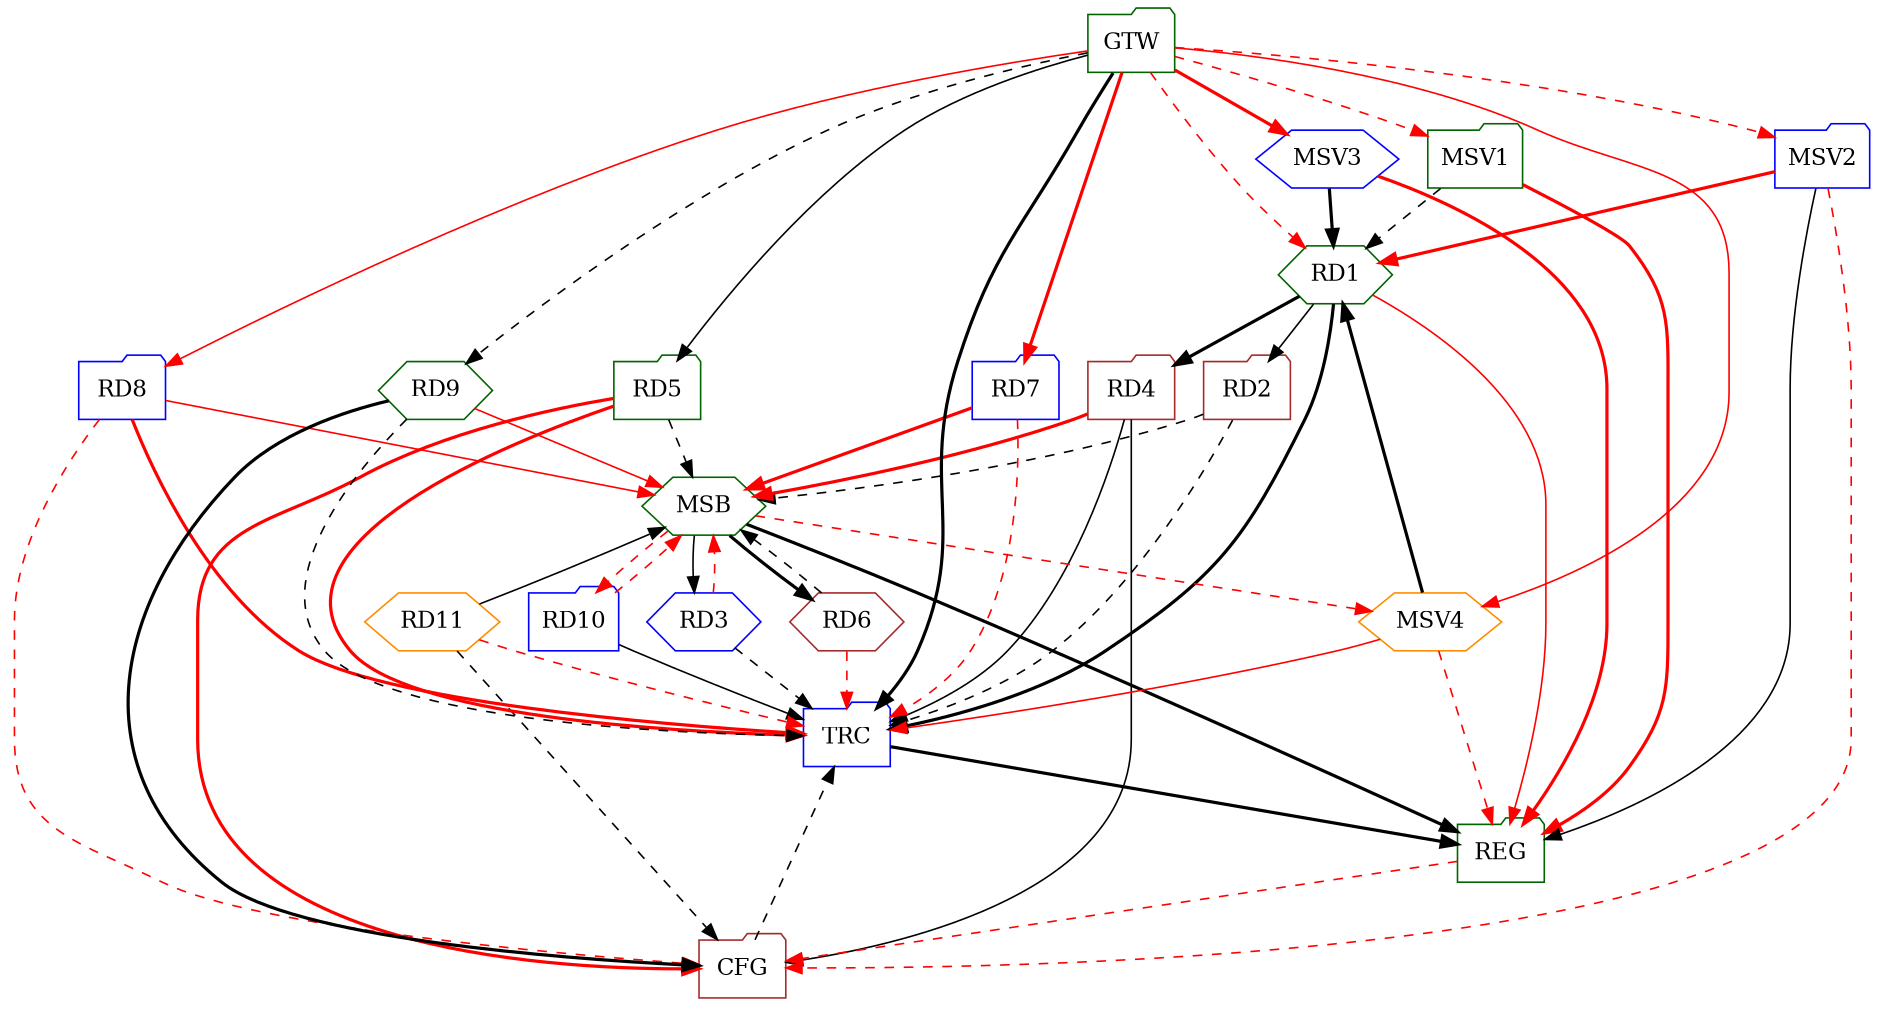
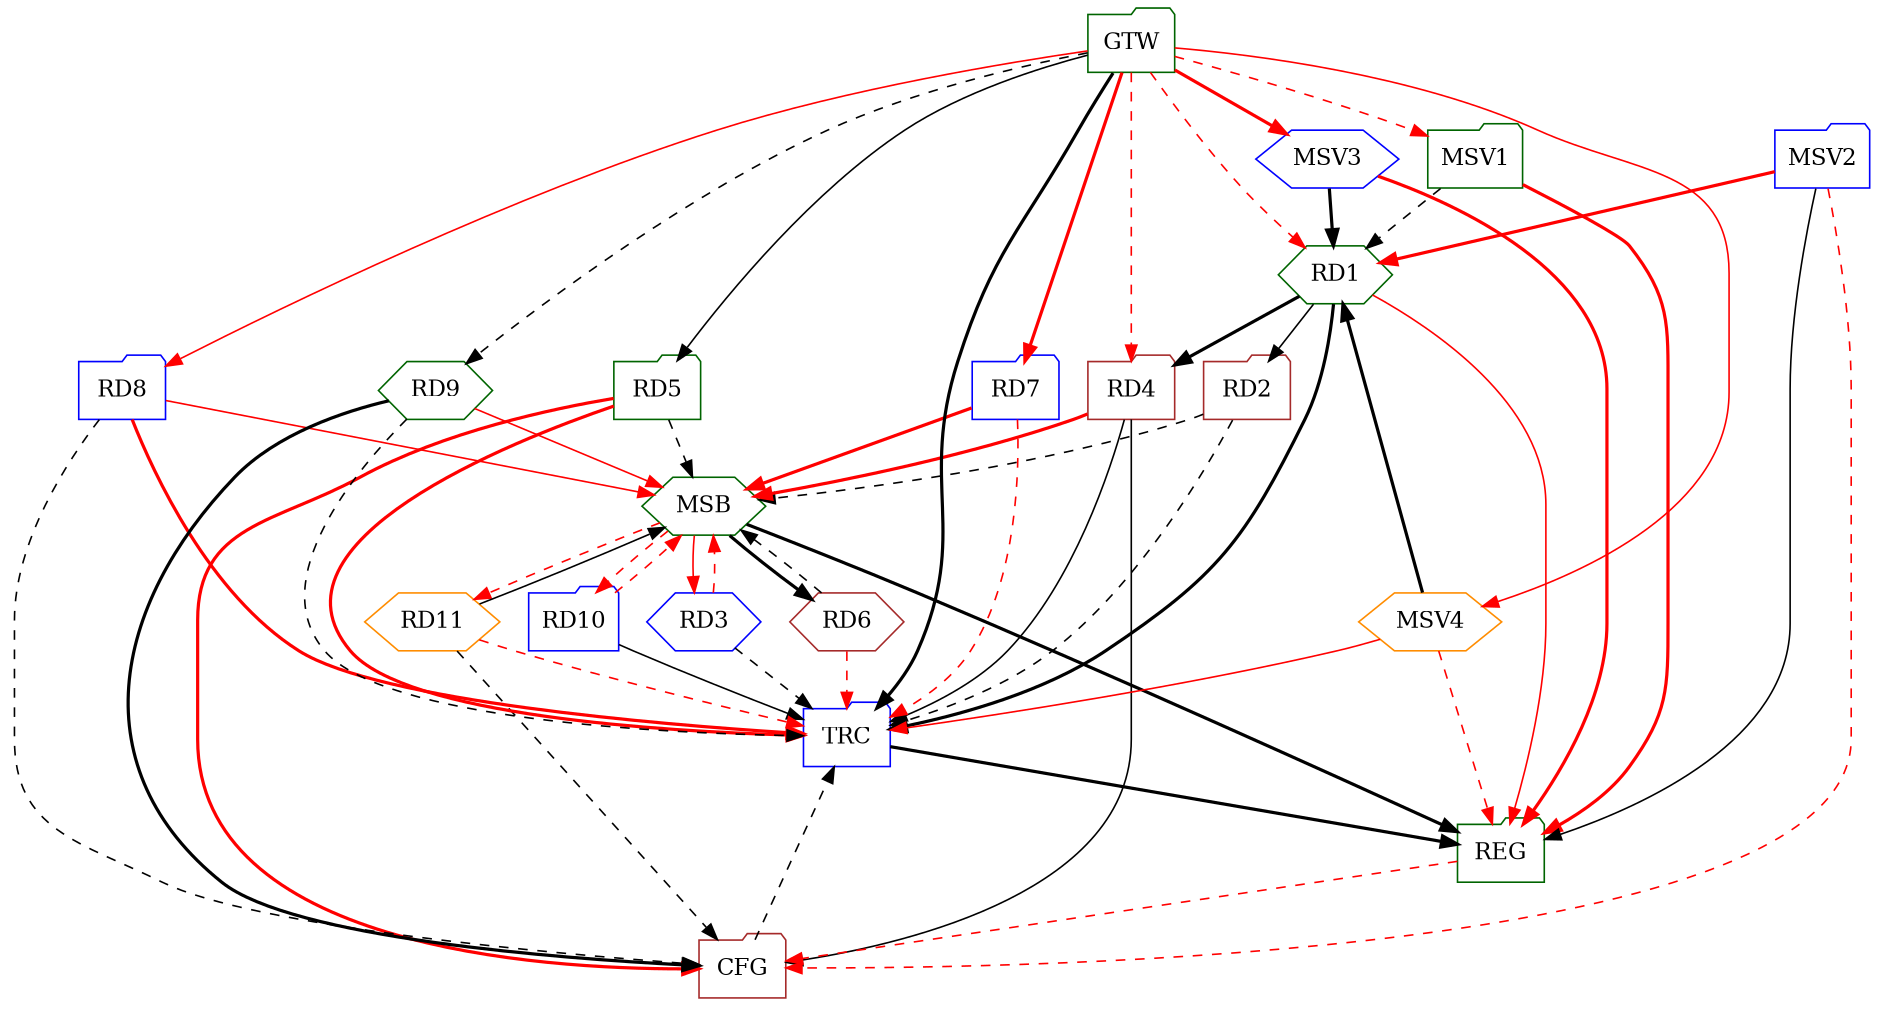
(1469, 77) -> (1131, 209)
(693, 556) -> (693, 556)
(1056, 562) -> (574, 557)
(147, 875) -> (147, 875)
